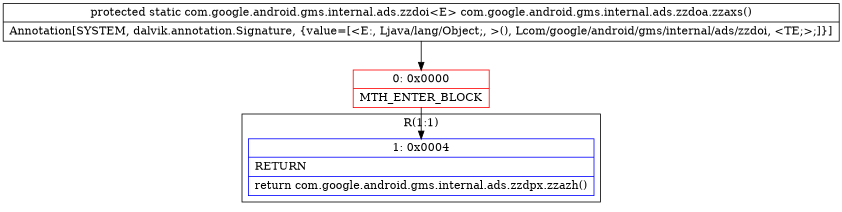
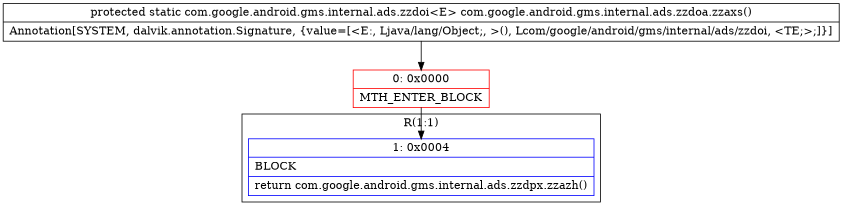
(281, 166) -> (276, 166)
